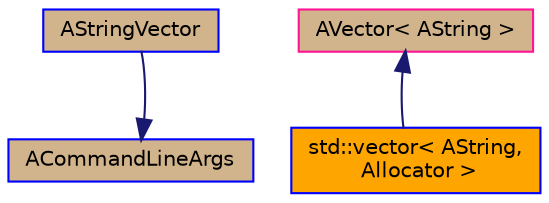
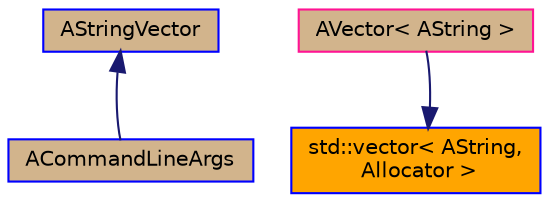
(145, 85) -> (117, 106)
(402, 100) -> (430, 79)
